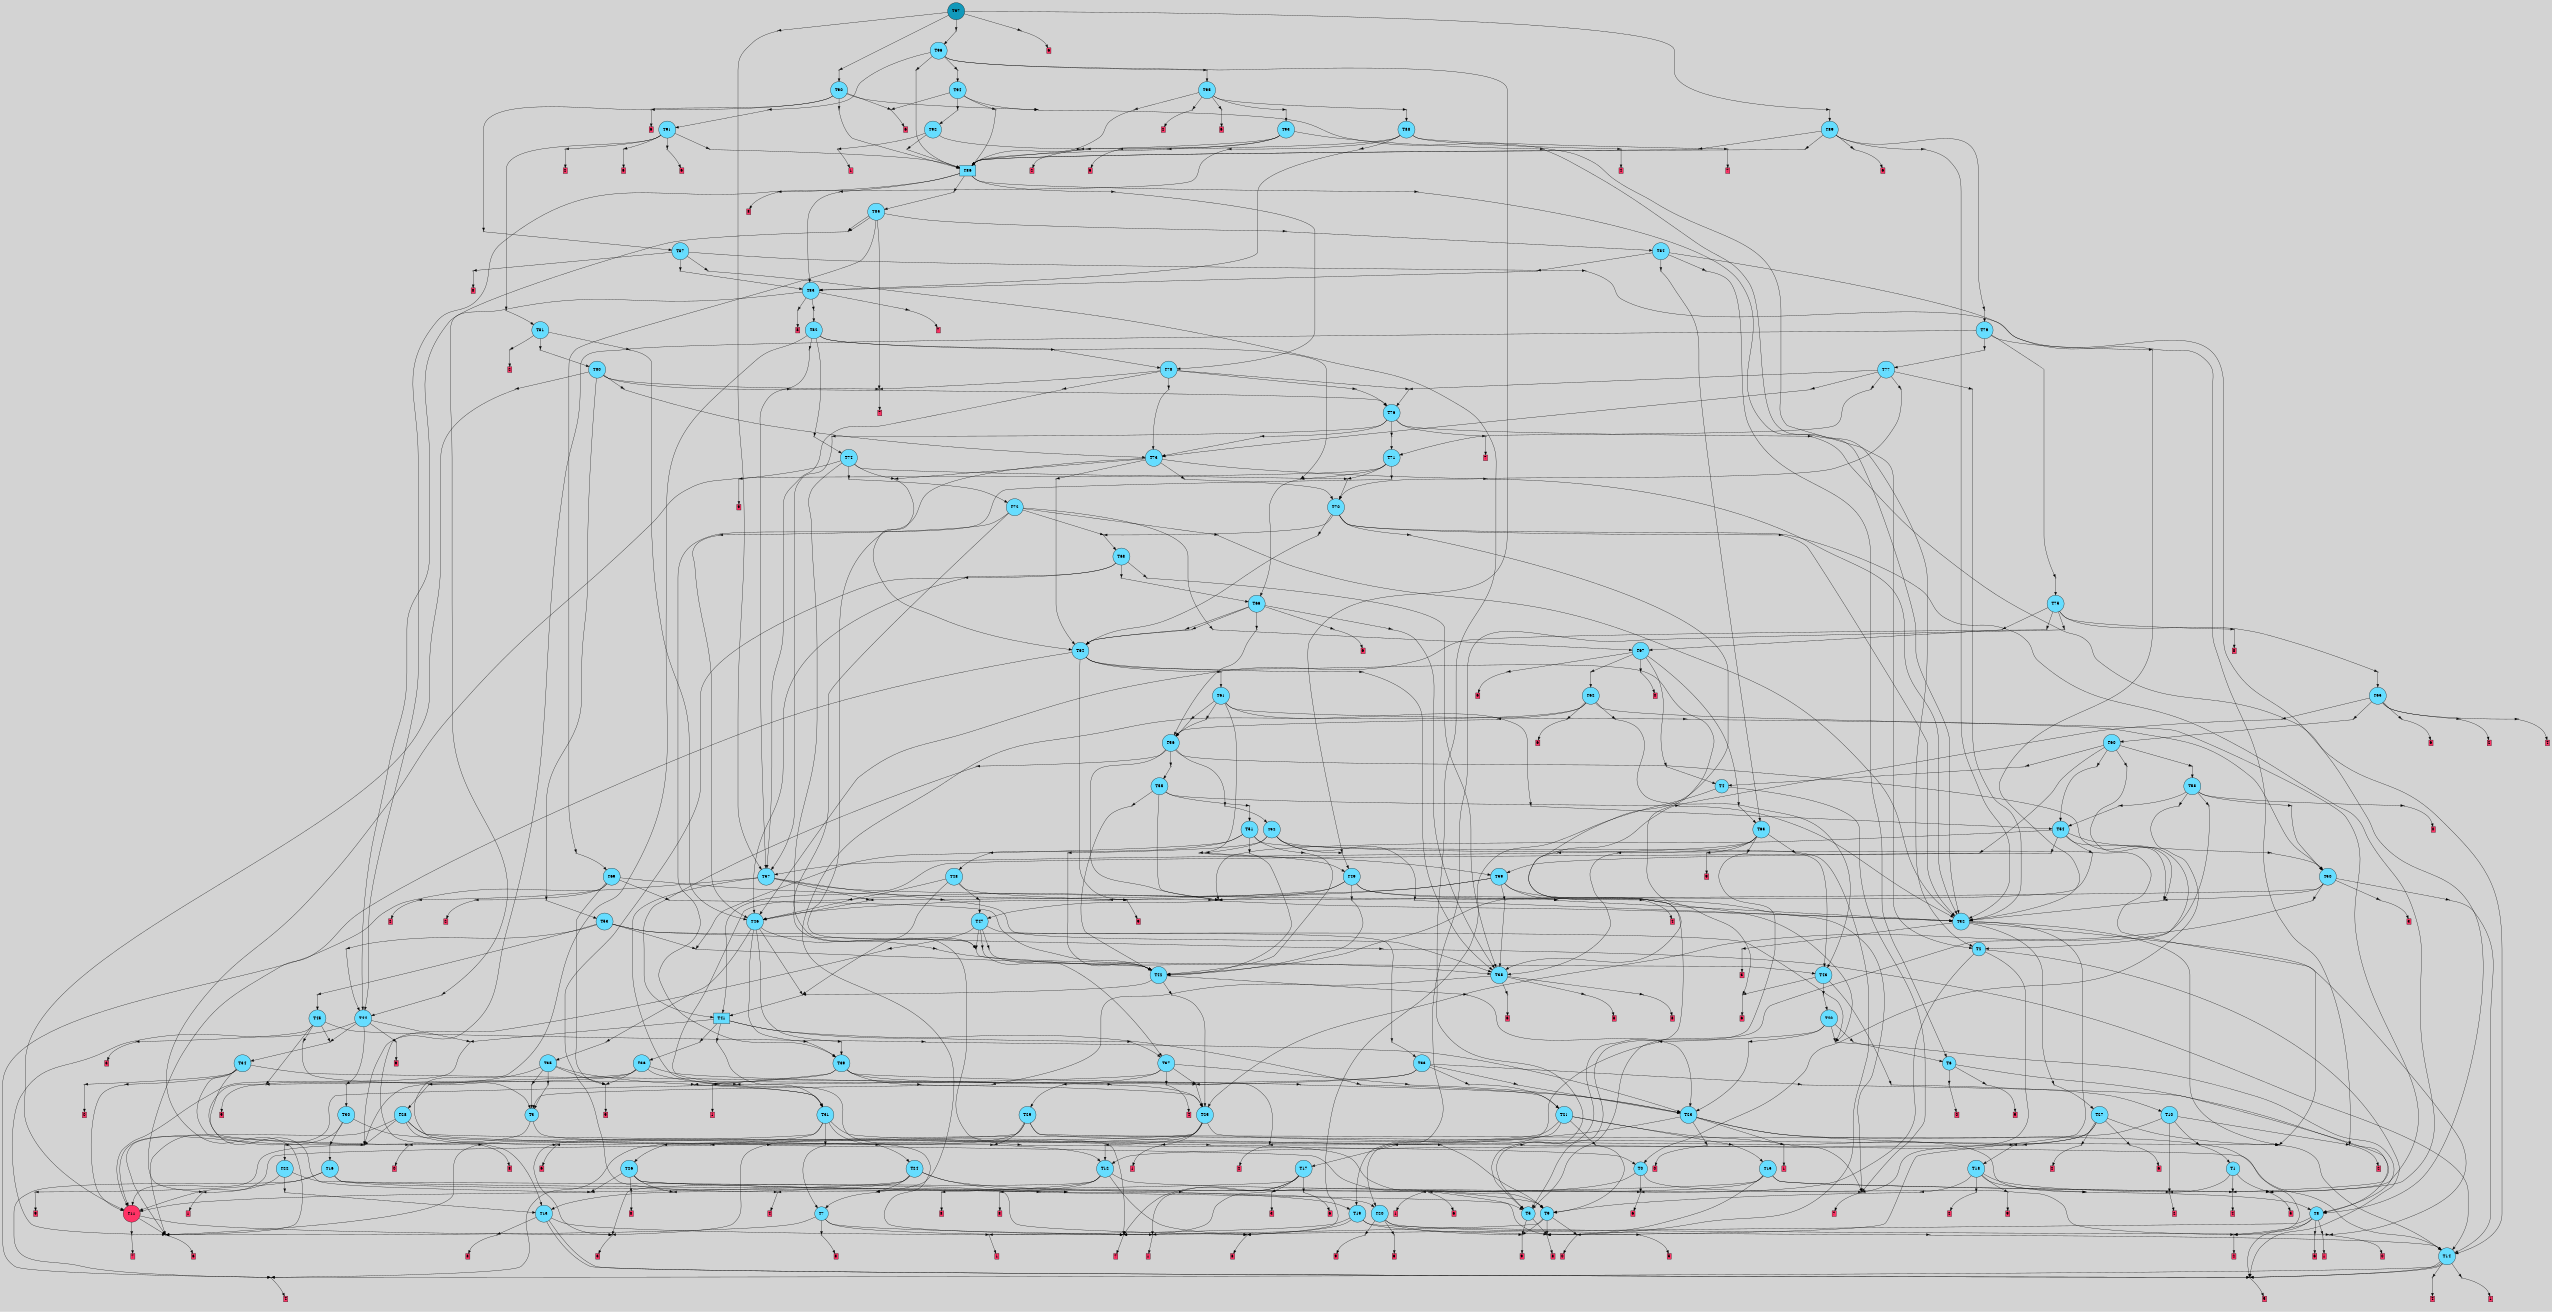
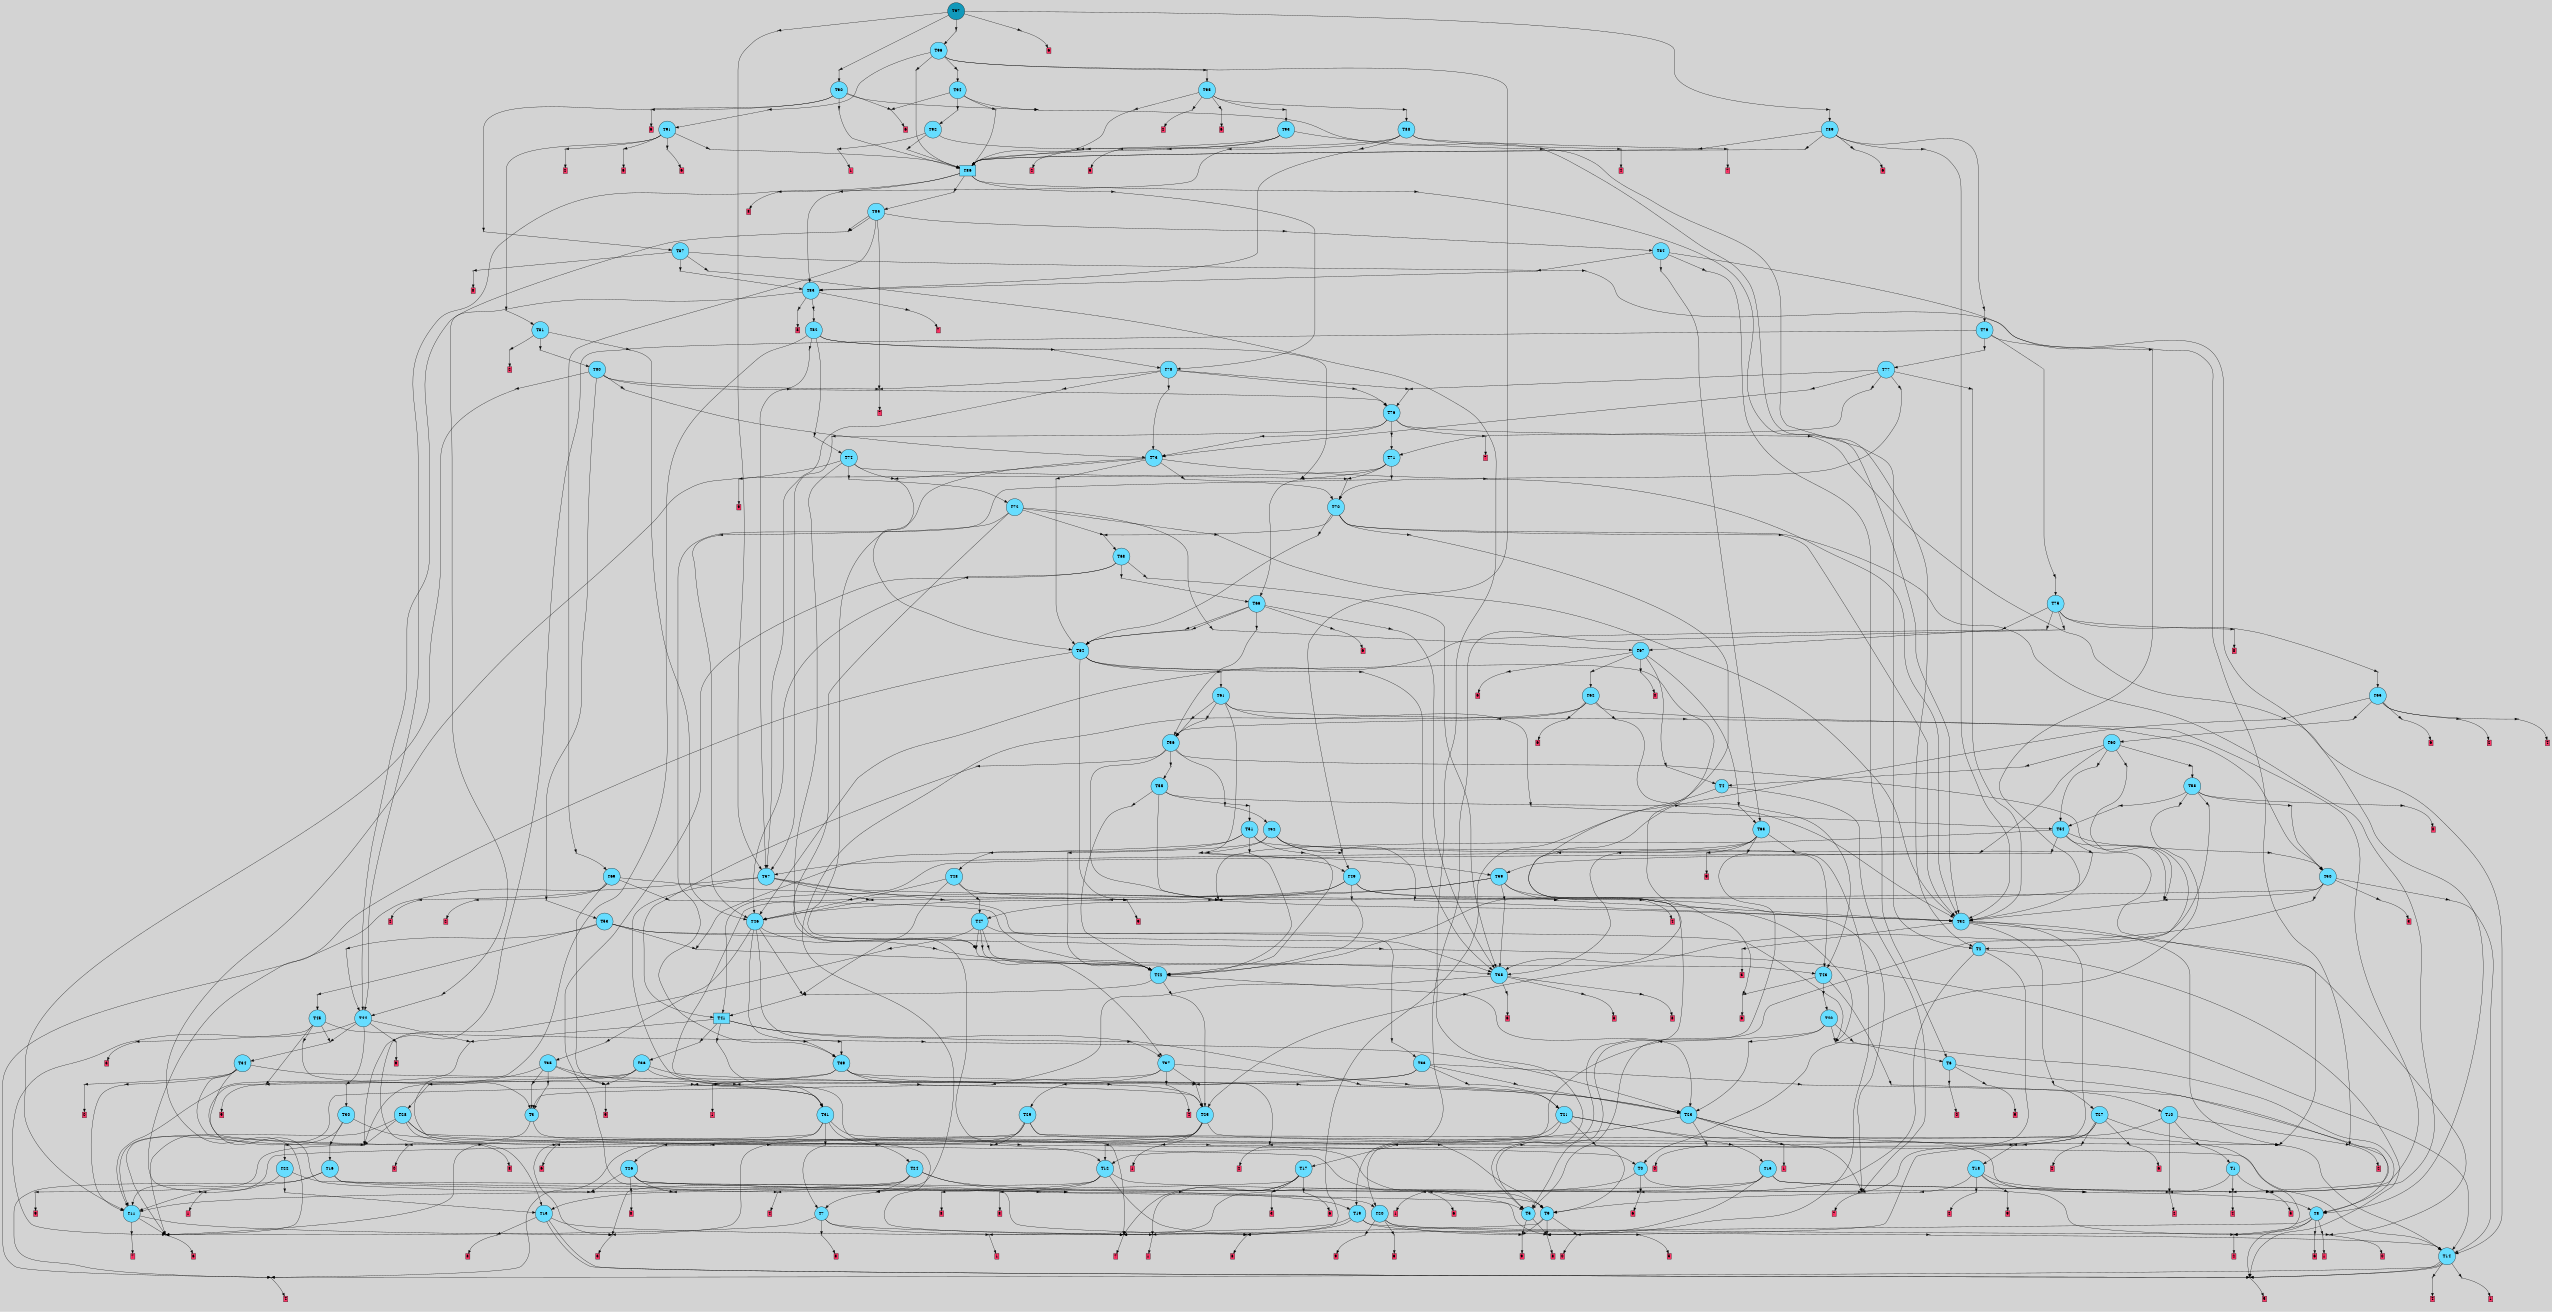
(132, 1214) -> (132, 1214)
